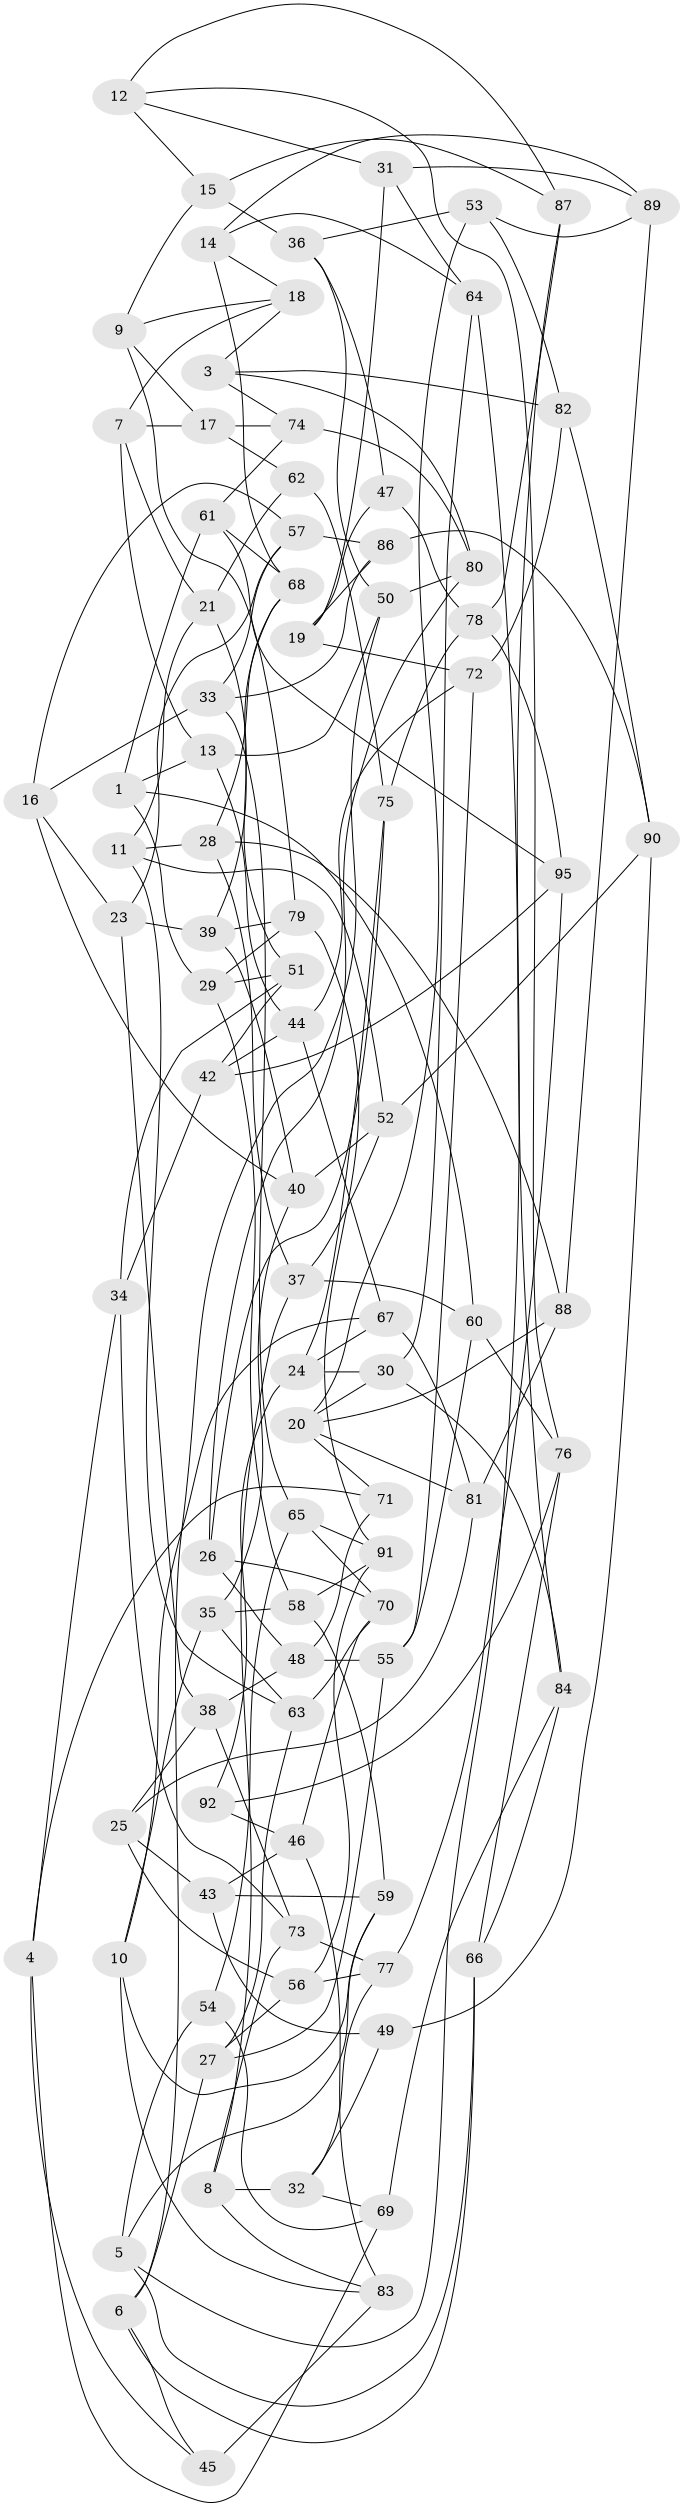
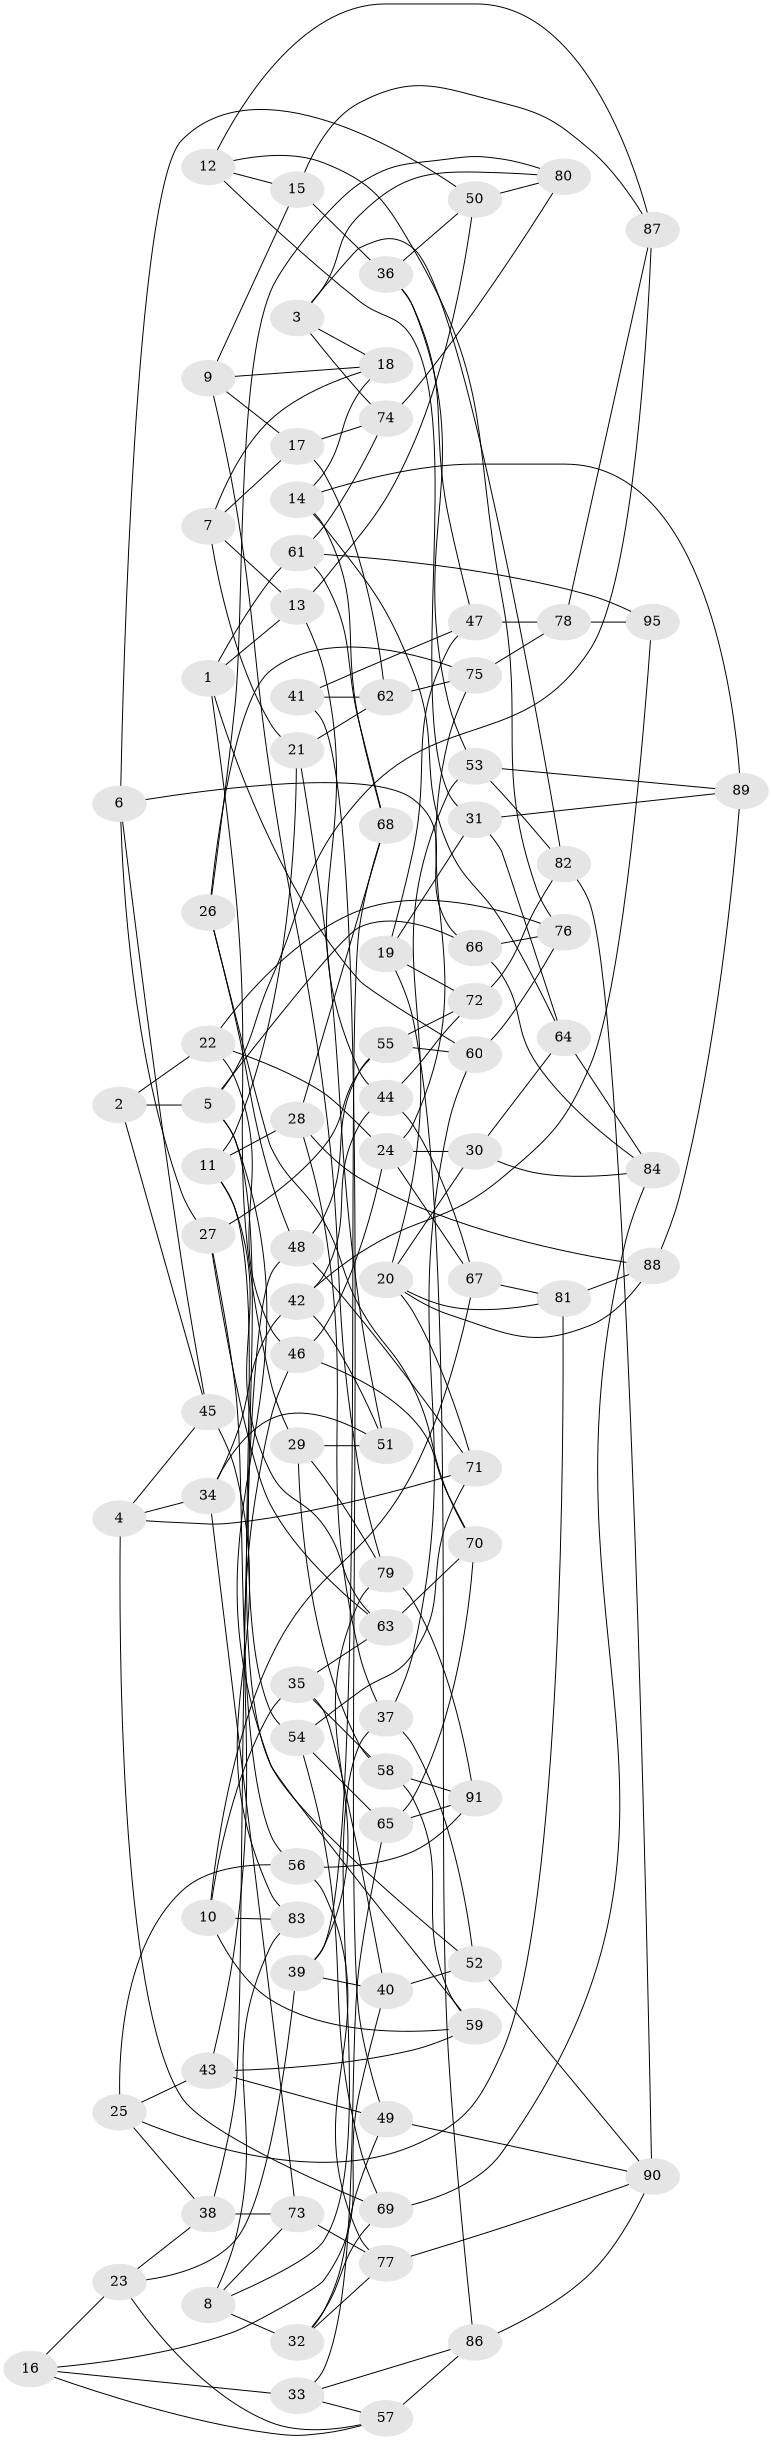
none -> (297, 697)
none -> (119, 1105)
(516, 1430) -> (520, 2222)
none -> (424, 1636)
(208, 1804) -> (208, 1044)
(339, 2004) -> (361, 1245)
